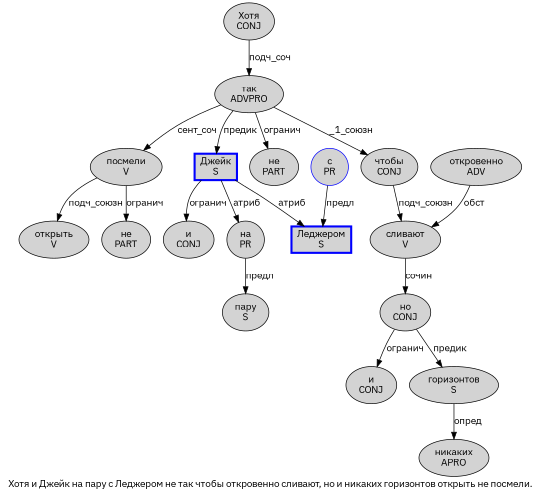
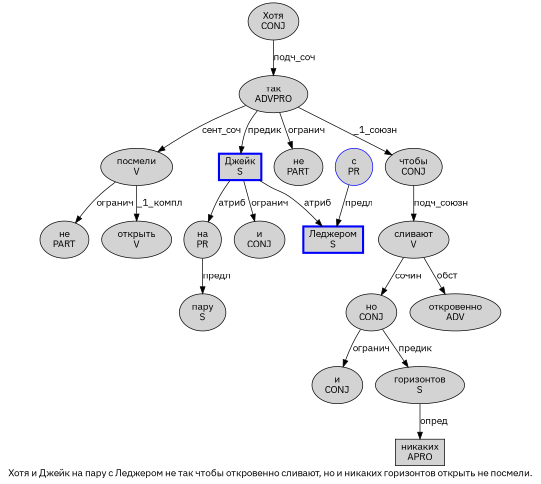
(96, 203) -> (160, 203)
(457, 207) -> (433, 273)
(454, 458) -> (420, 452)
